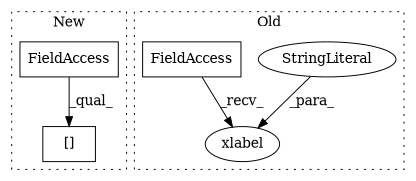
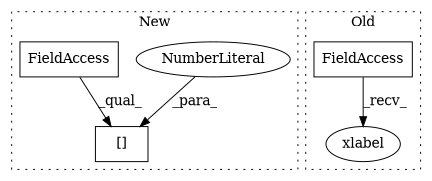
none -> (213, 59)
(327, 59) -> none
